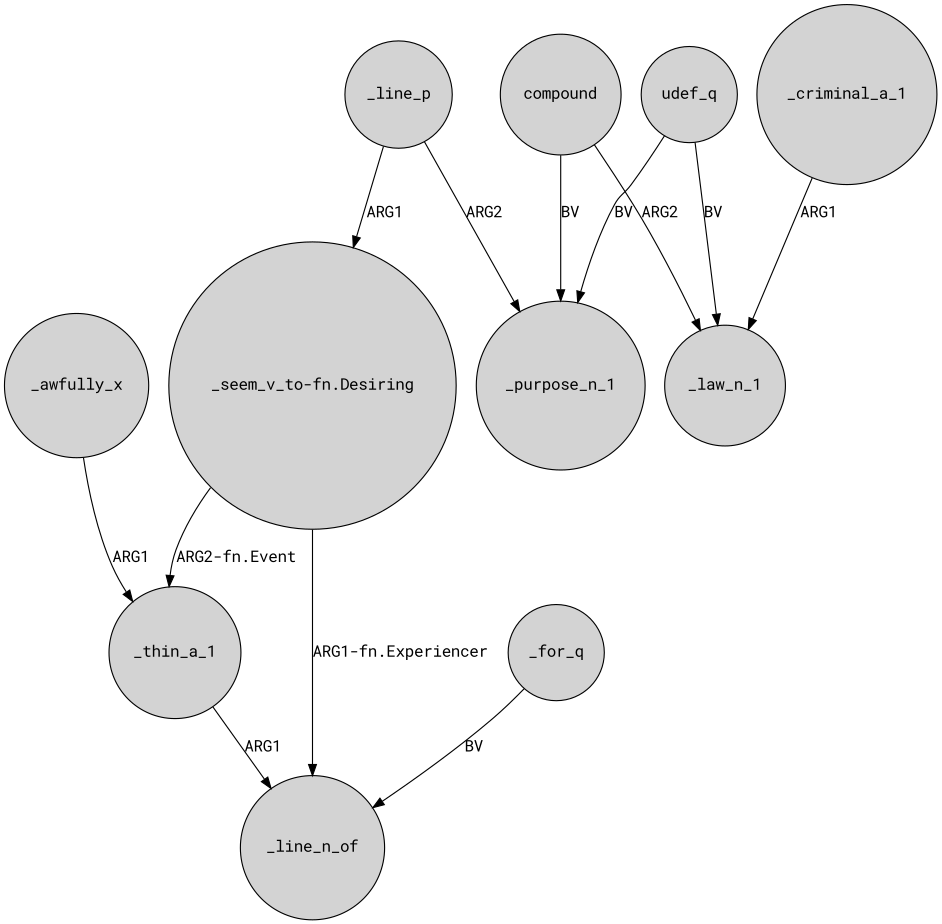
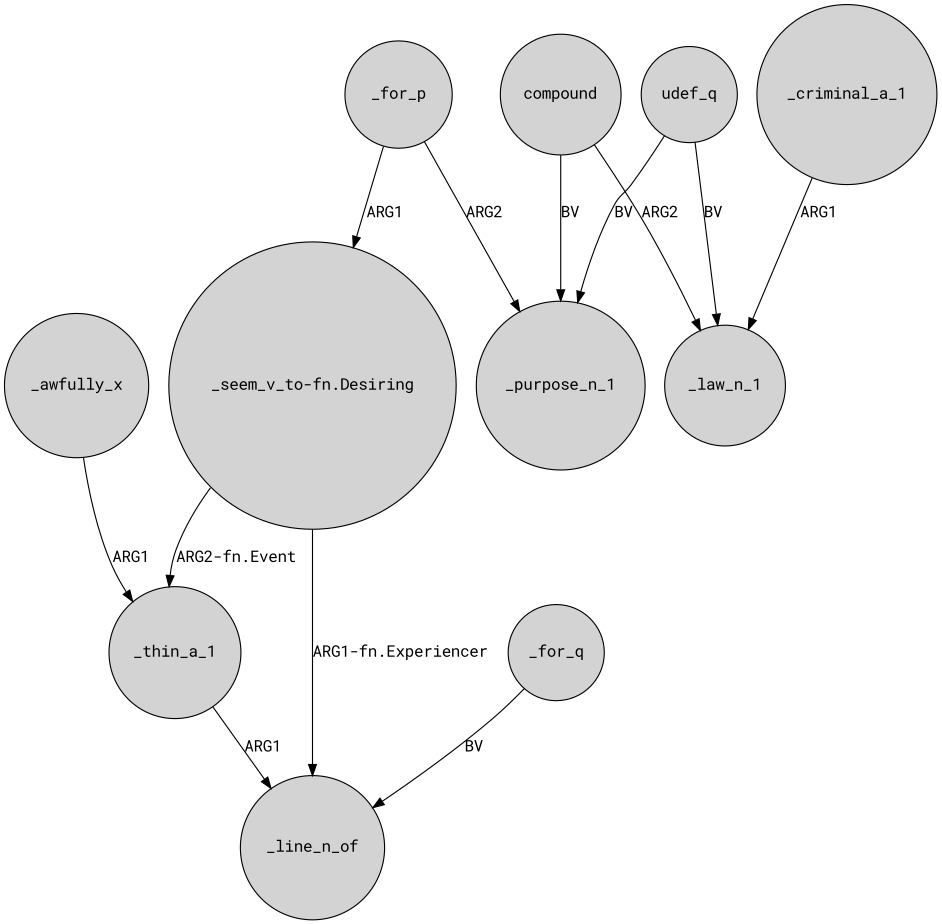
(399, 95) -> (399, 95)
